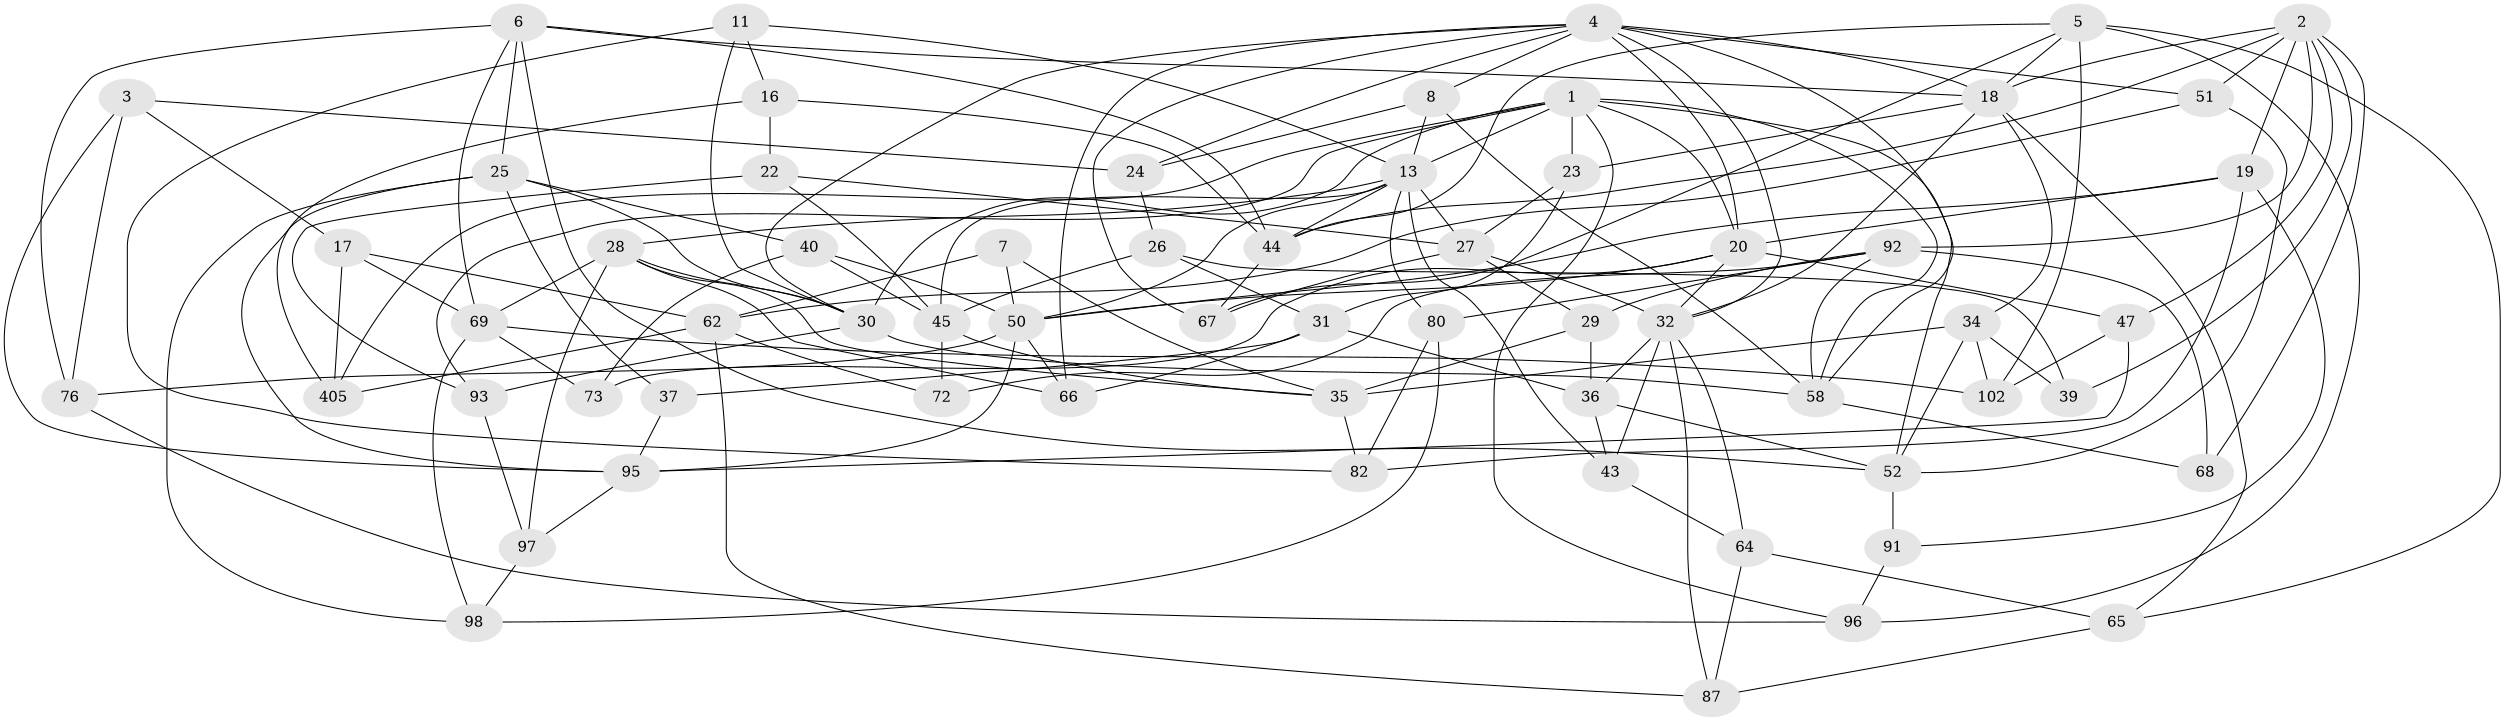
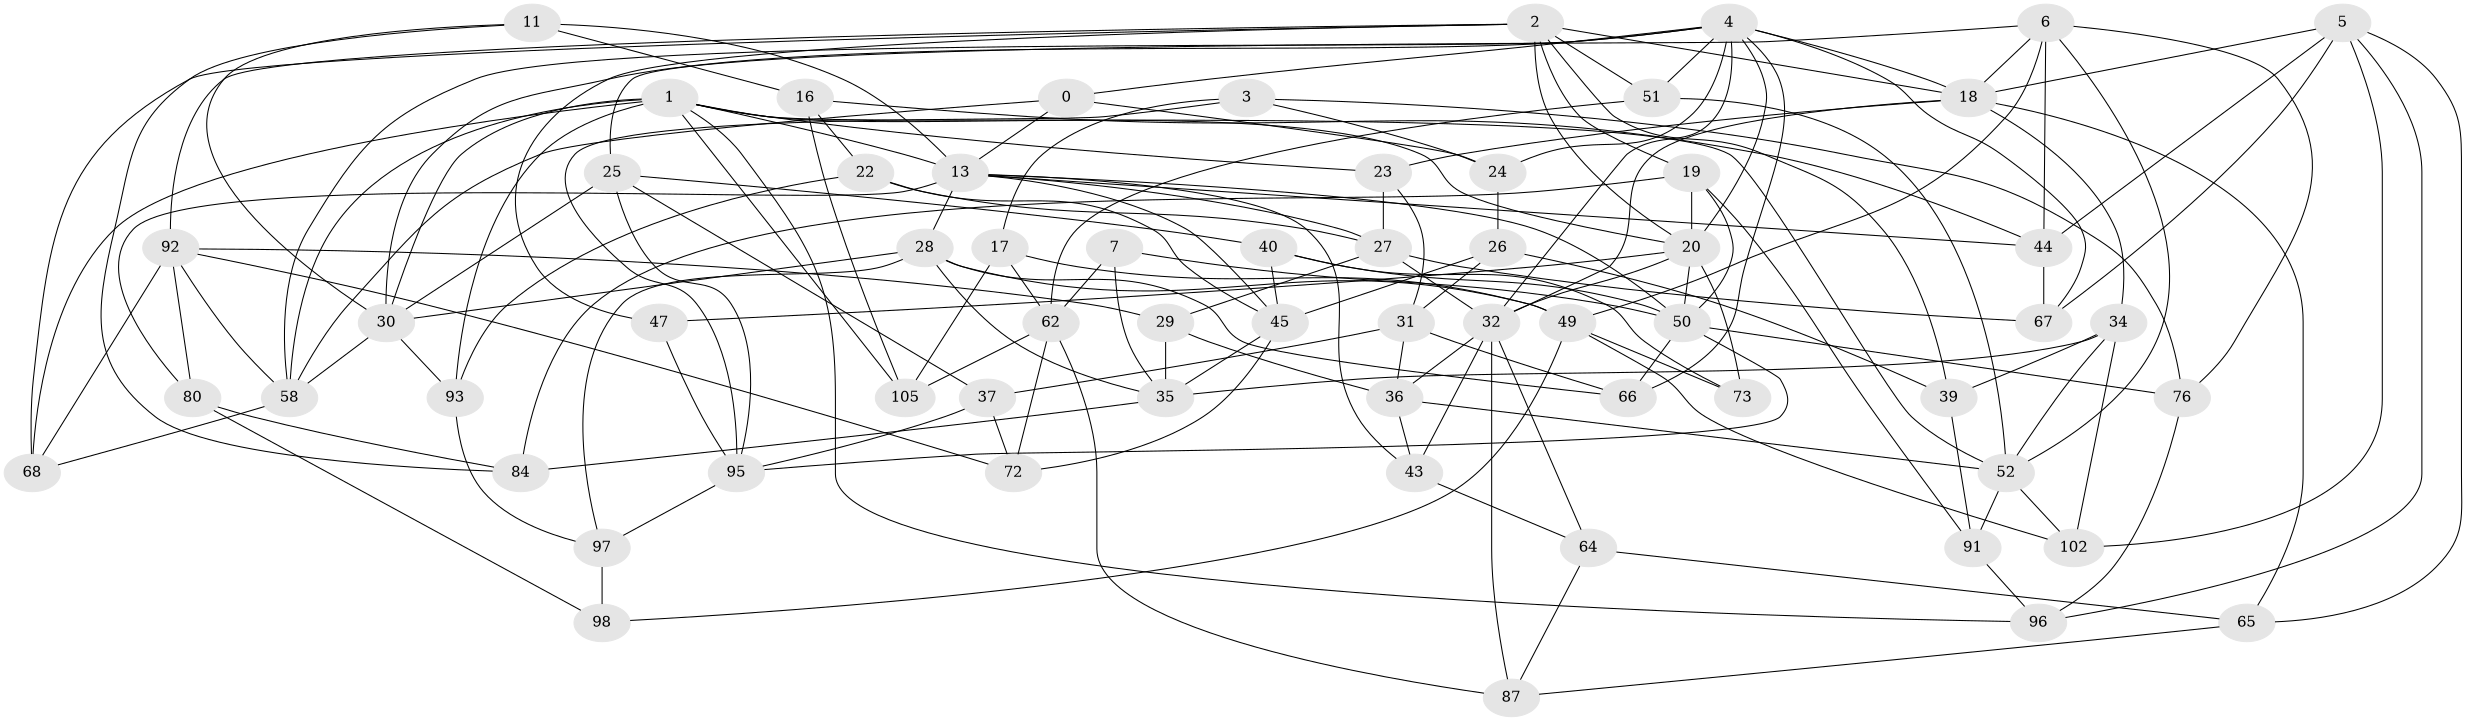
(1431, 98) -> (1067, 98)
(1793, 165) -> (1577, 155)
none -> (253, 169)
(479, 323) -> (1568, 323)
(2062, 359) -> (2040, 510)
(167, 395) -> none
(334, 398) -> (905, 398)
none -> (1000, 435)
(1360, 473) -> (521, 473)
none -> (1961, 473)
